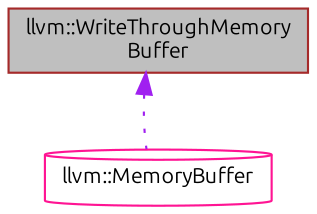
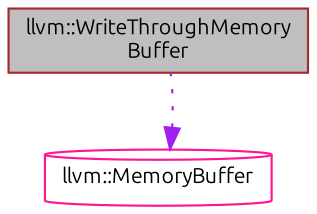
(144, 122) -> (173, 100)
